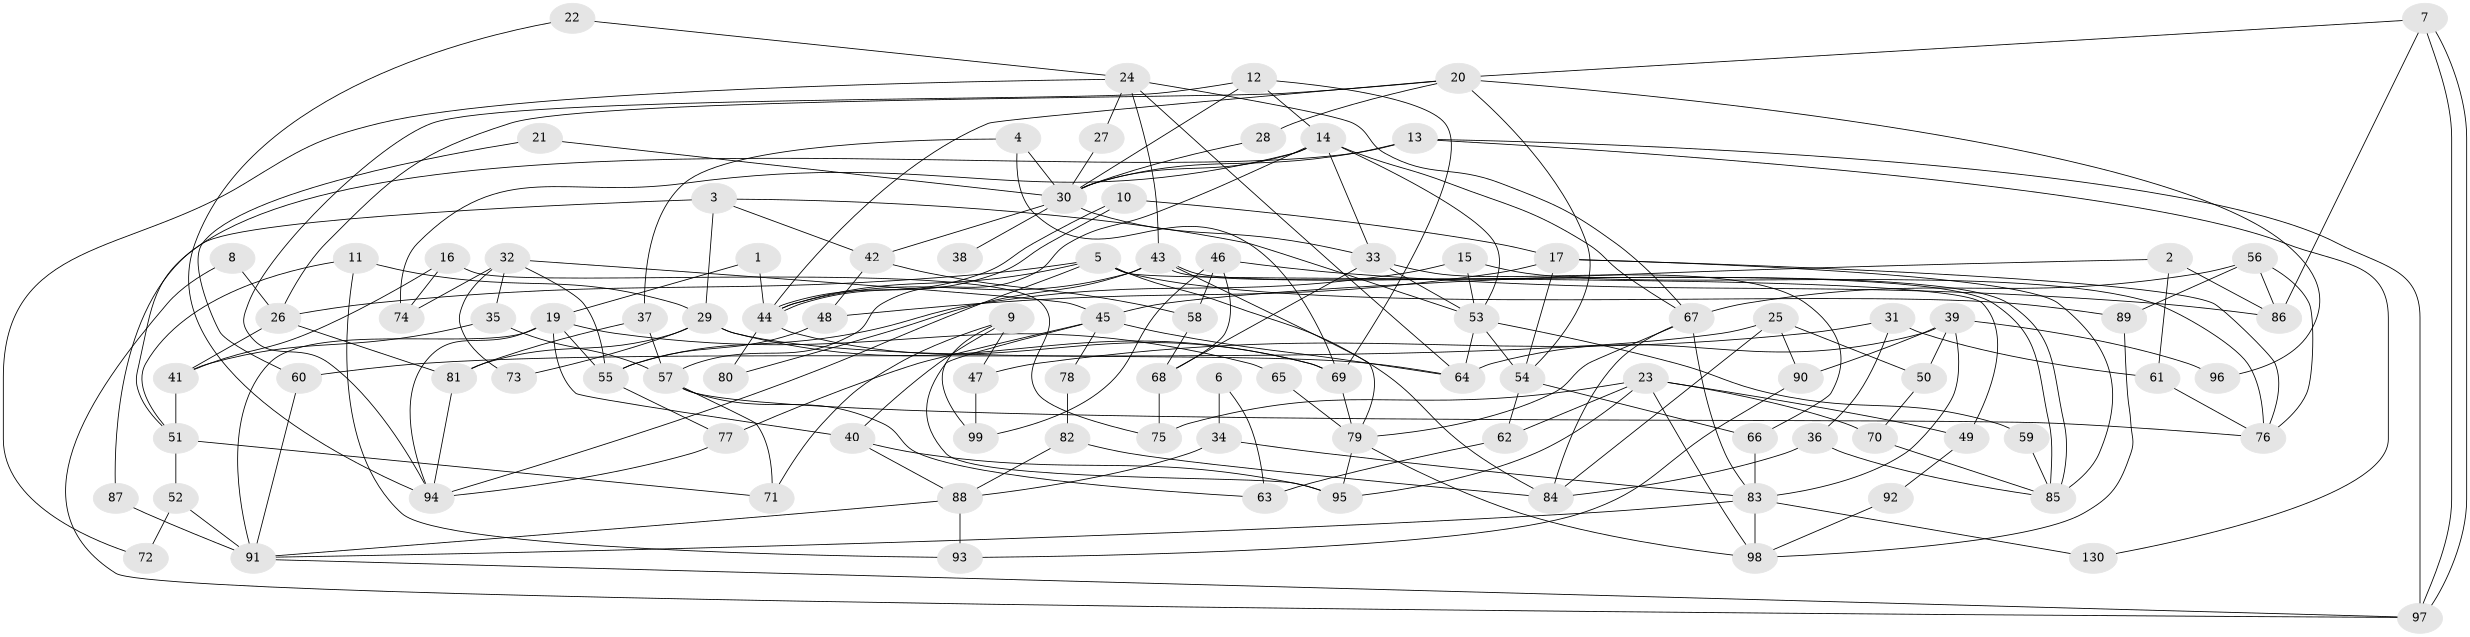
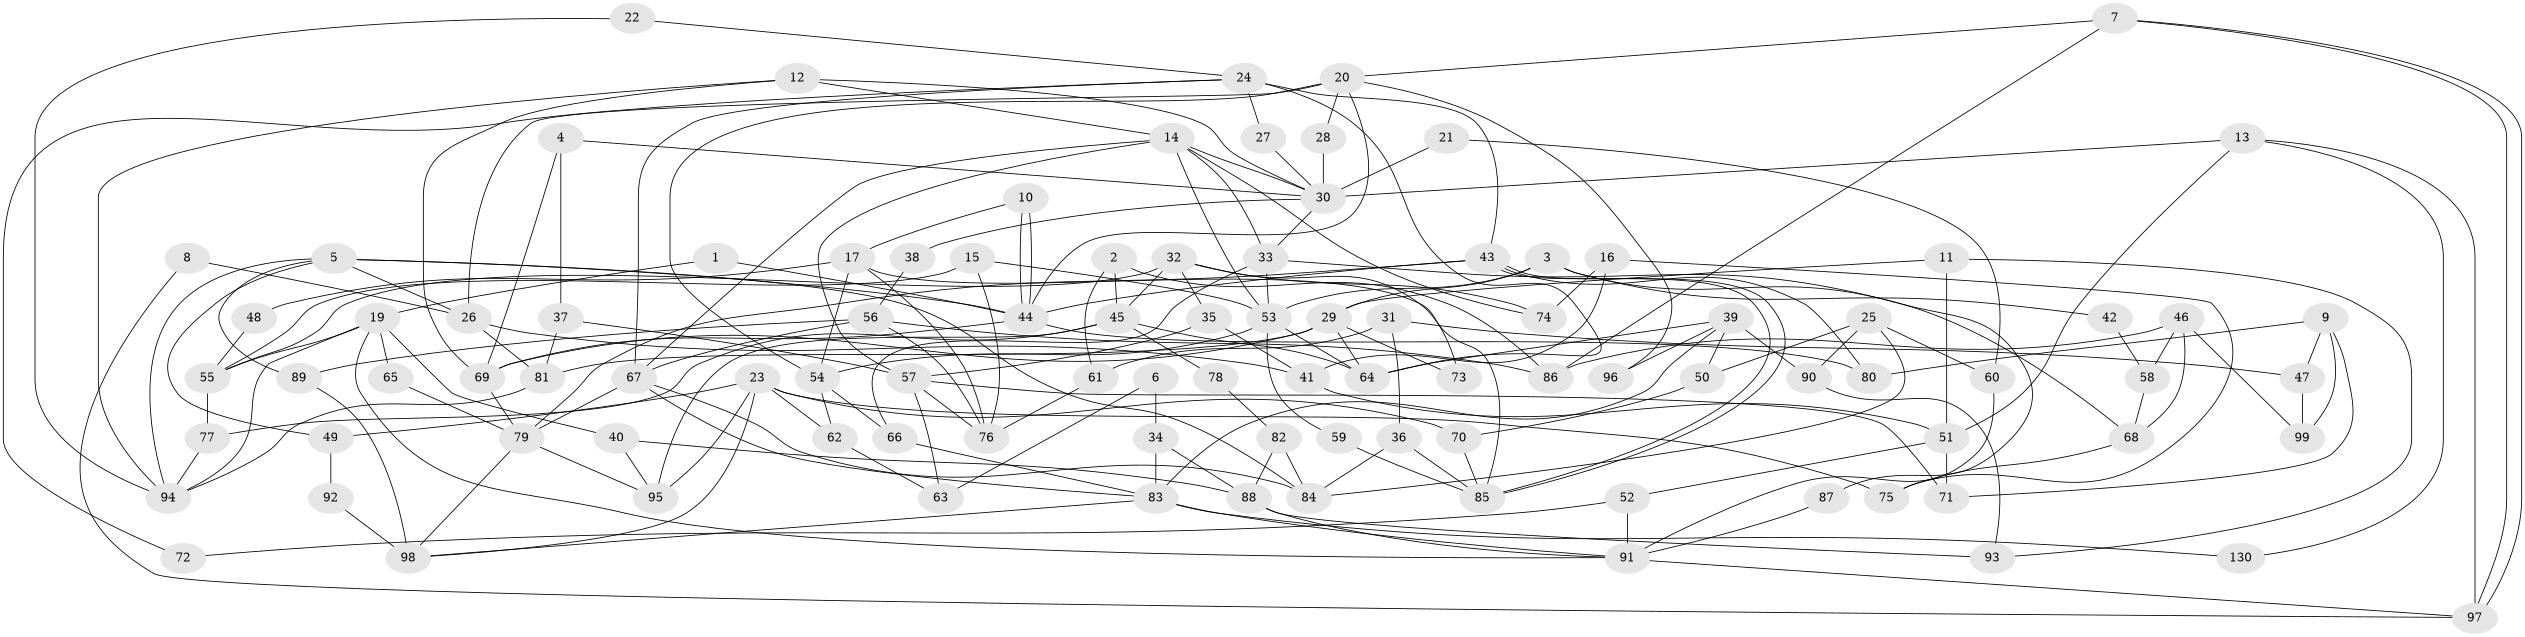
(968, 228) -> none
(849, 288) -> none
none -> (892, 288)
(926, 372) -> (2097, 347)
